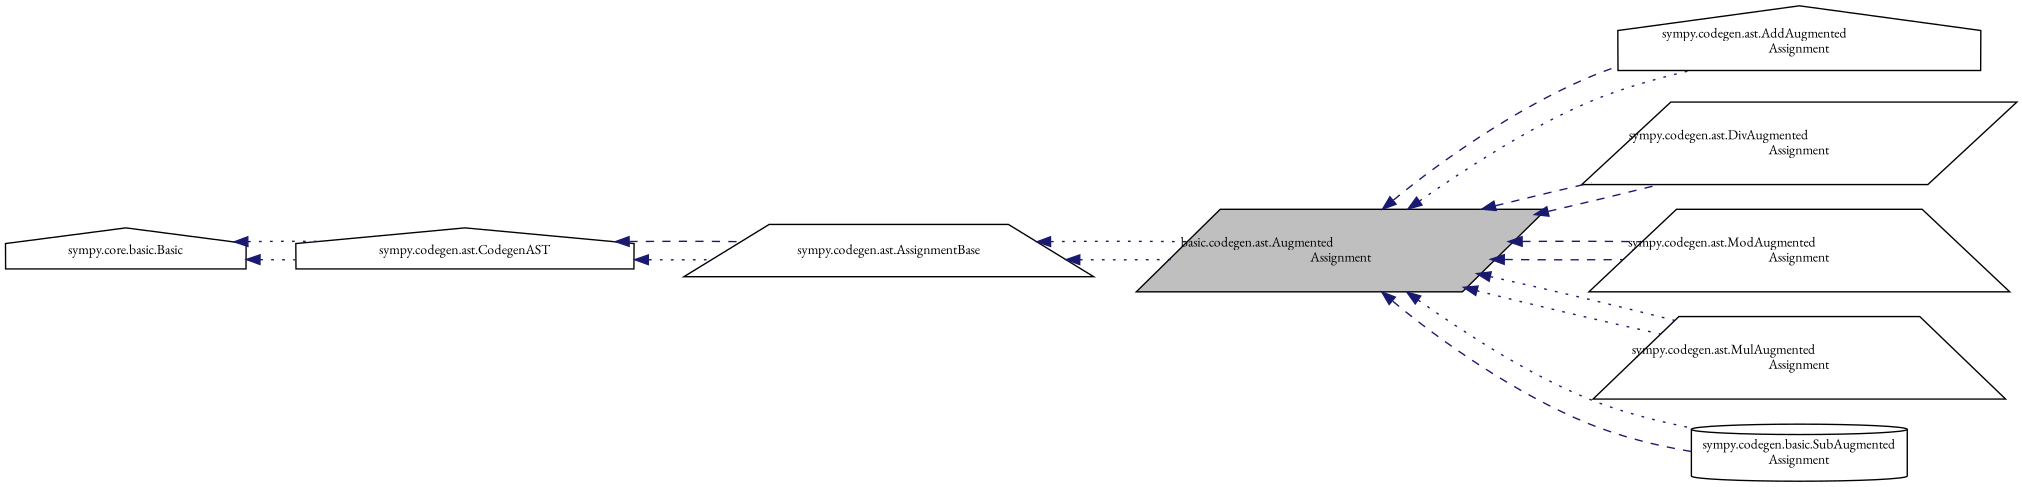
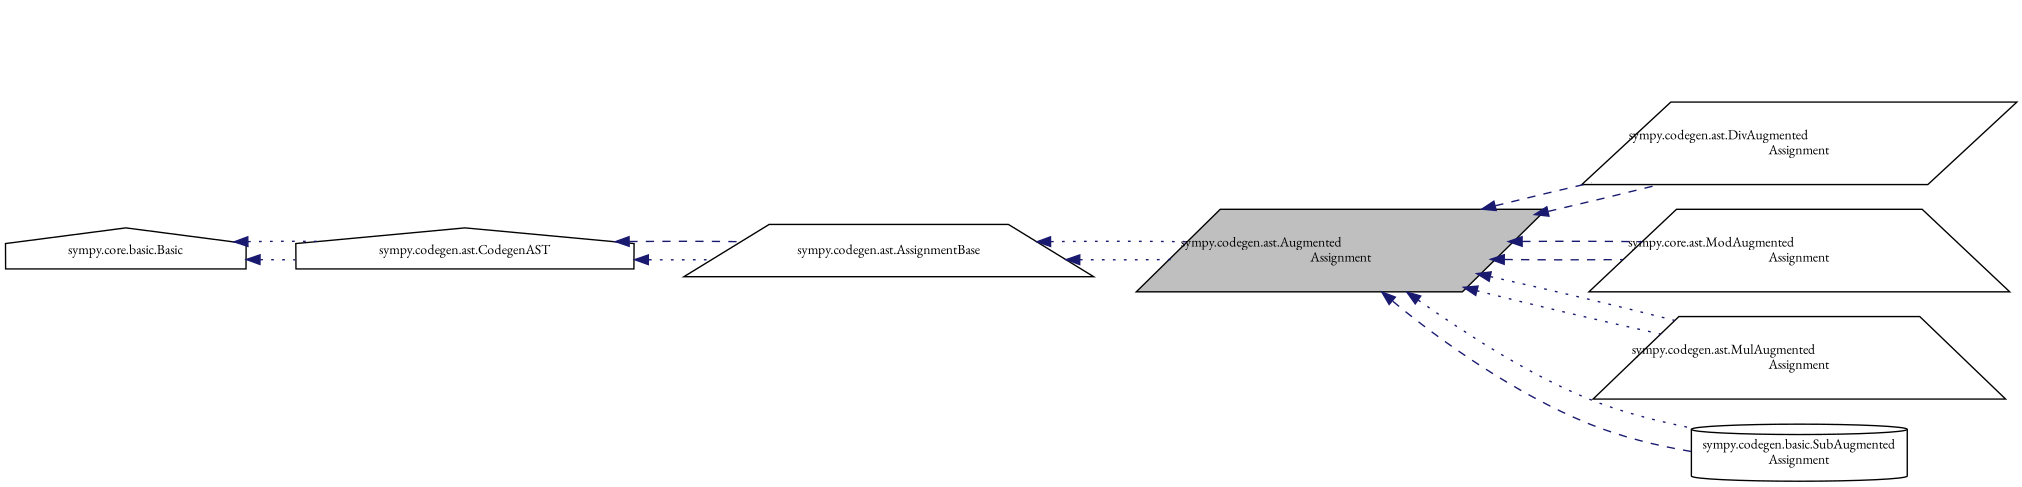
(1799, 42) -> none
(1341, 251) -> (1341, 251)
(1799, 251) -> (1799, 251)
